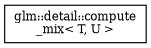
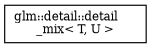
(75, 24) -> (75, 24)
